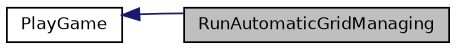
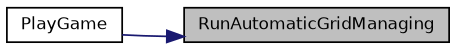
(162, 14) -> (145, 36)
